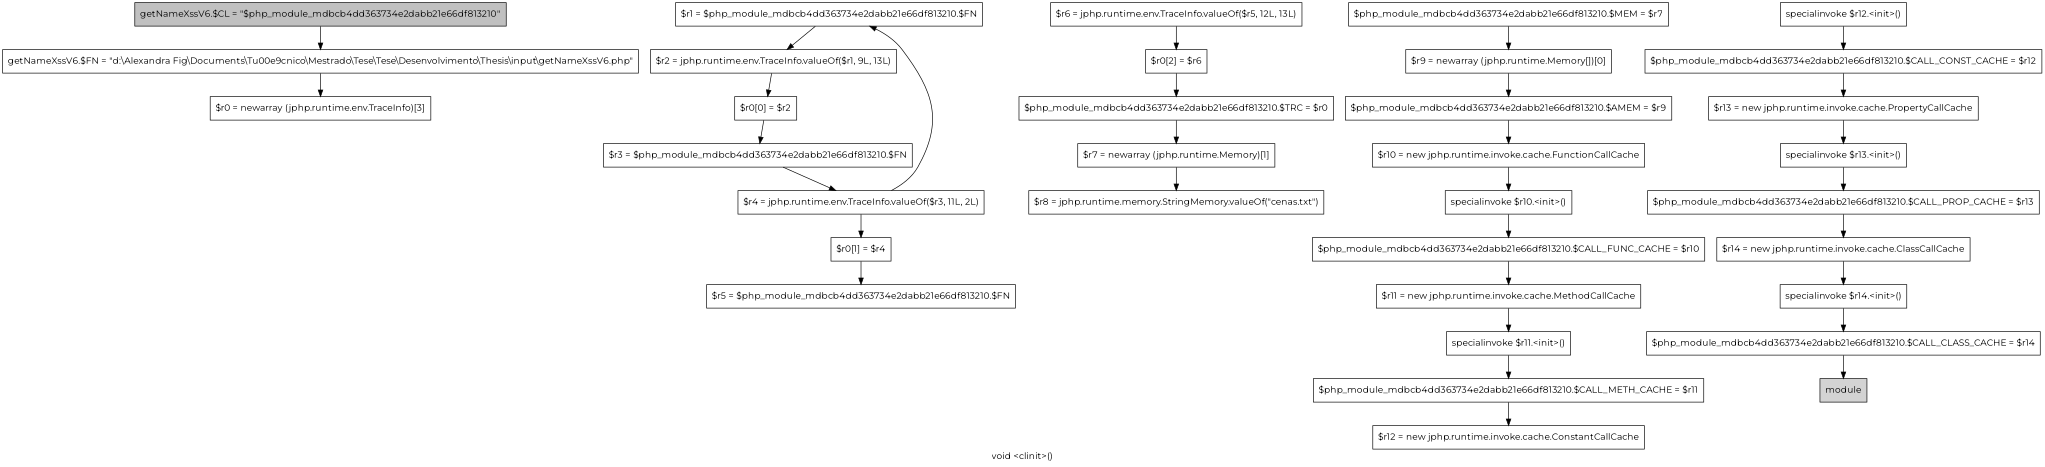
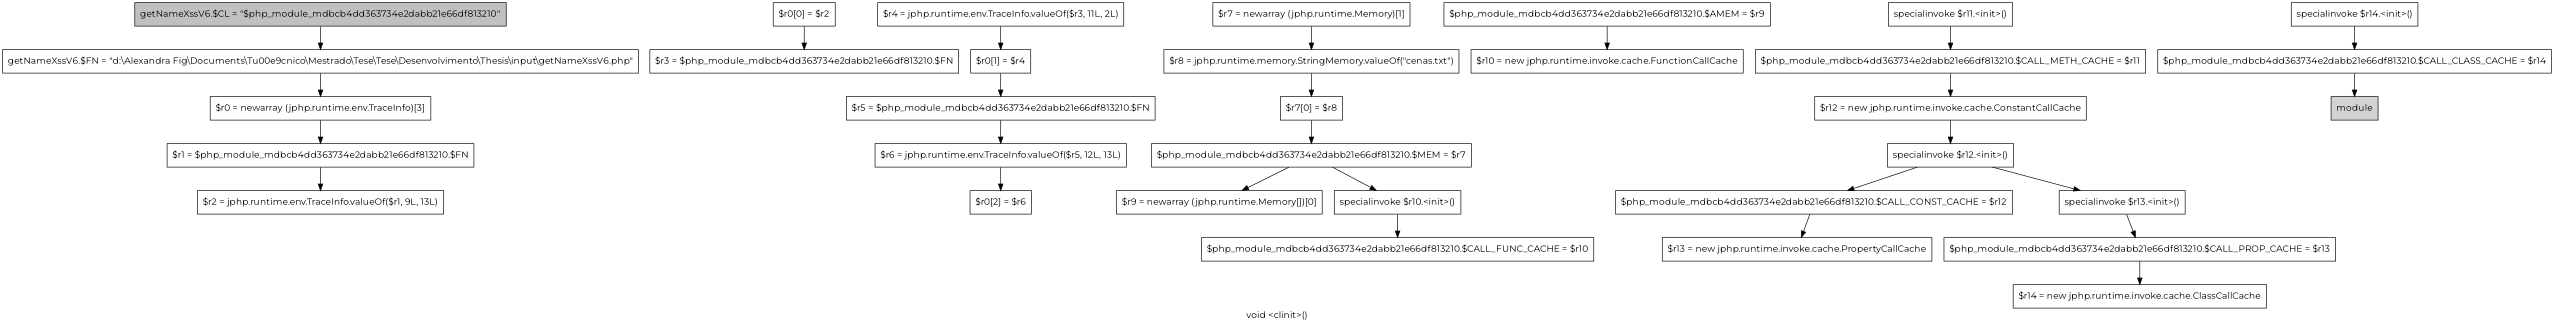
(770, 82) -> none
(1509, 82) -> none
(932, 107) -> (321, 129)
(1176, 108) -> none
none -> (1311, 108)
none -> (1001, 129)
(1843, 129) -> (2033, 178)
none -> (1950, 129)
(1509, 176) -> (1352, 177)
(807, 178) -> none
(1843, 270) -> none
(1509, 296) -> none
